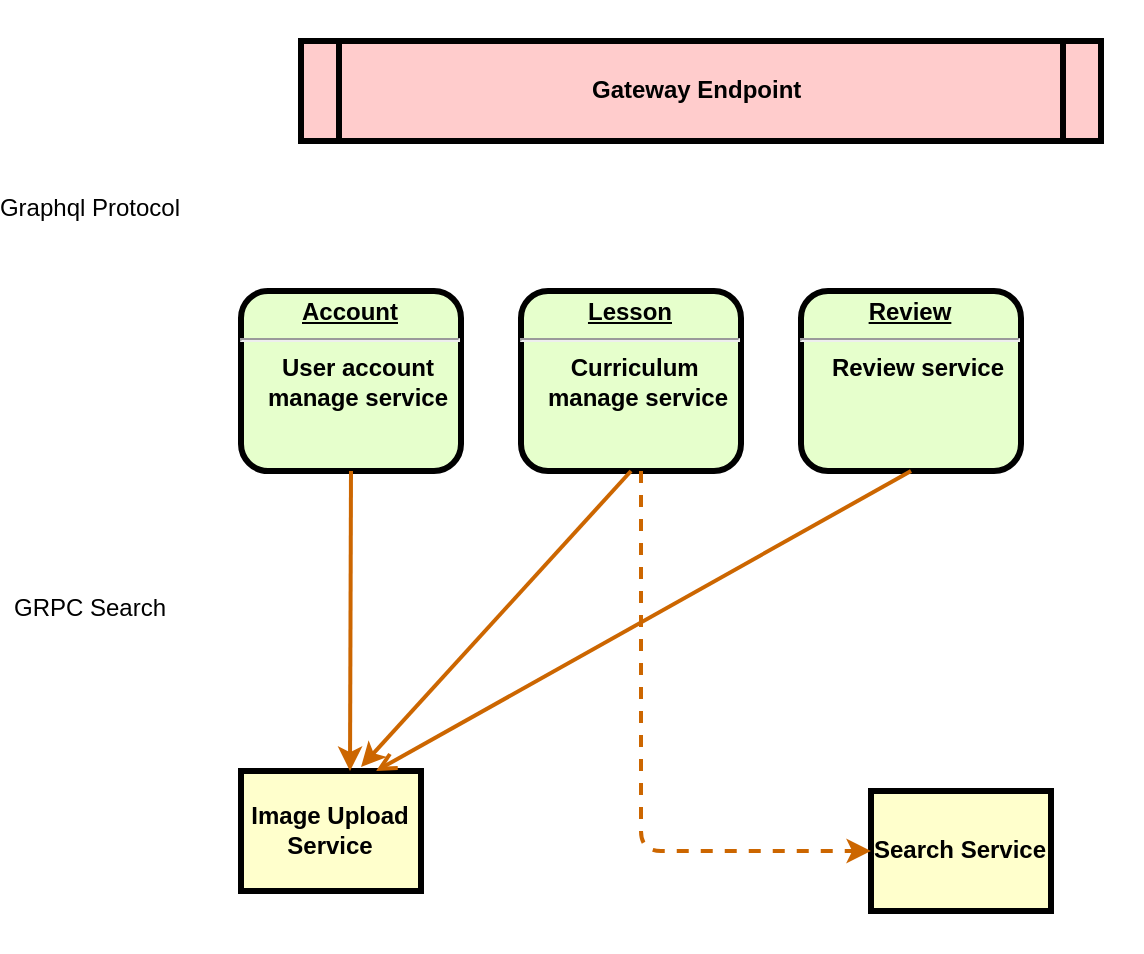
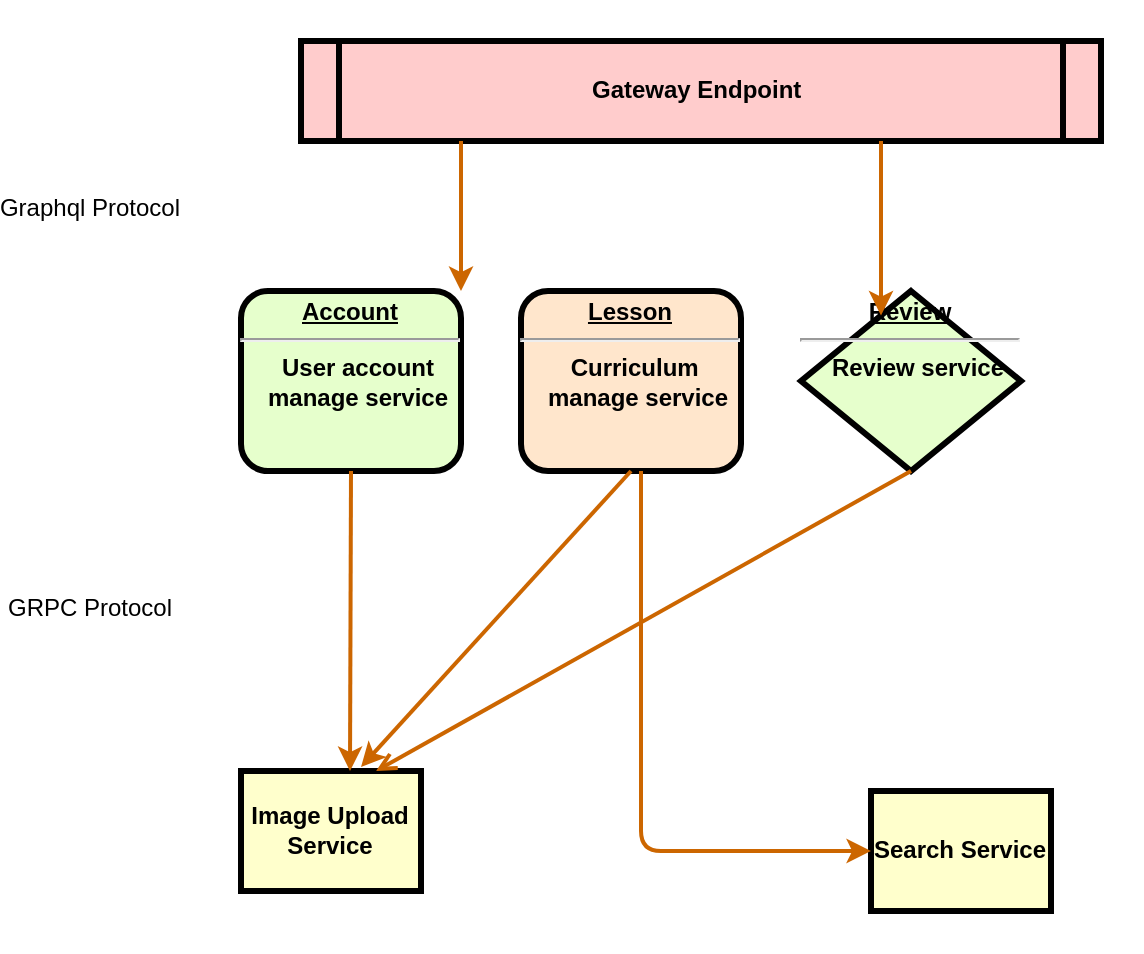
none -> (461, 207)
none -> (881, 220)
(631, 381) -> (631, 381)
(911, 381) -> (911, 381)
(90, 608) -> (90, 608)
(641, 832) -> (641, 832)
